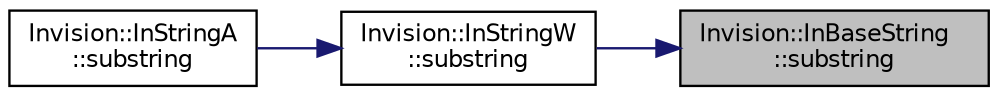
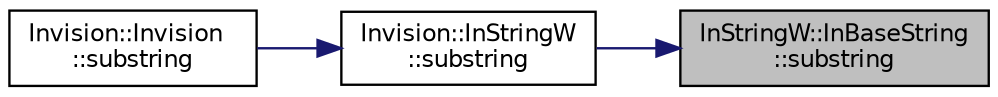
(133, 48) -> (133, 48)
(835, 48) -> (835, 48)
